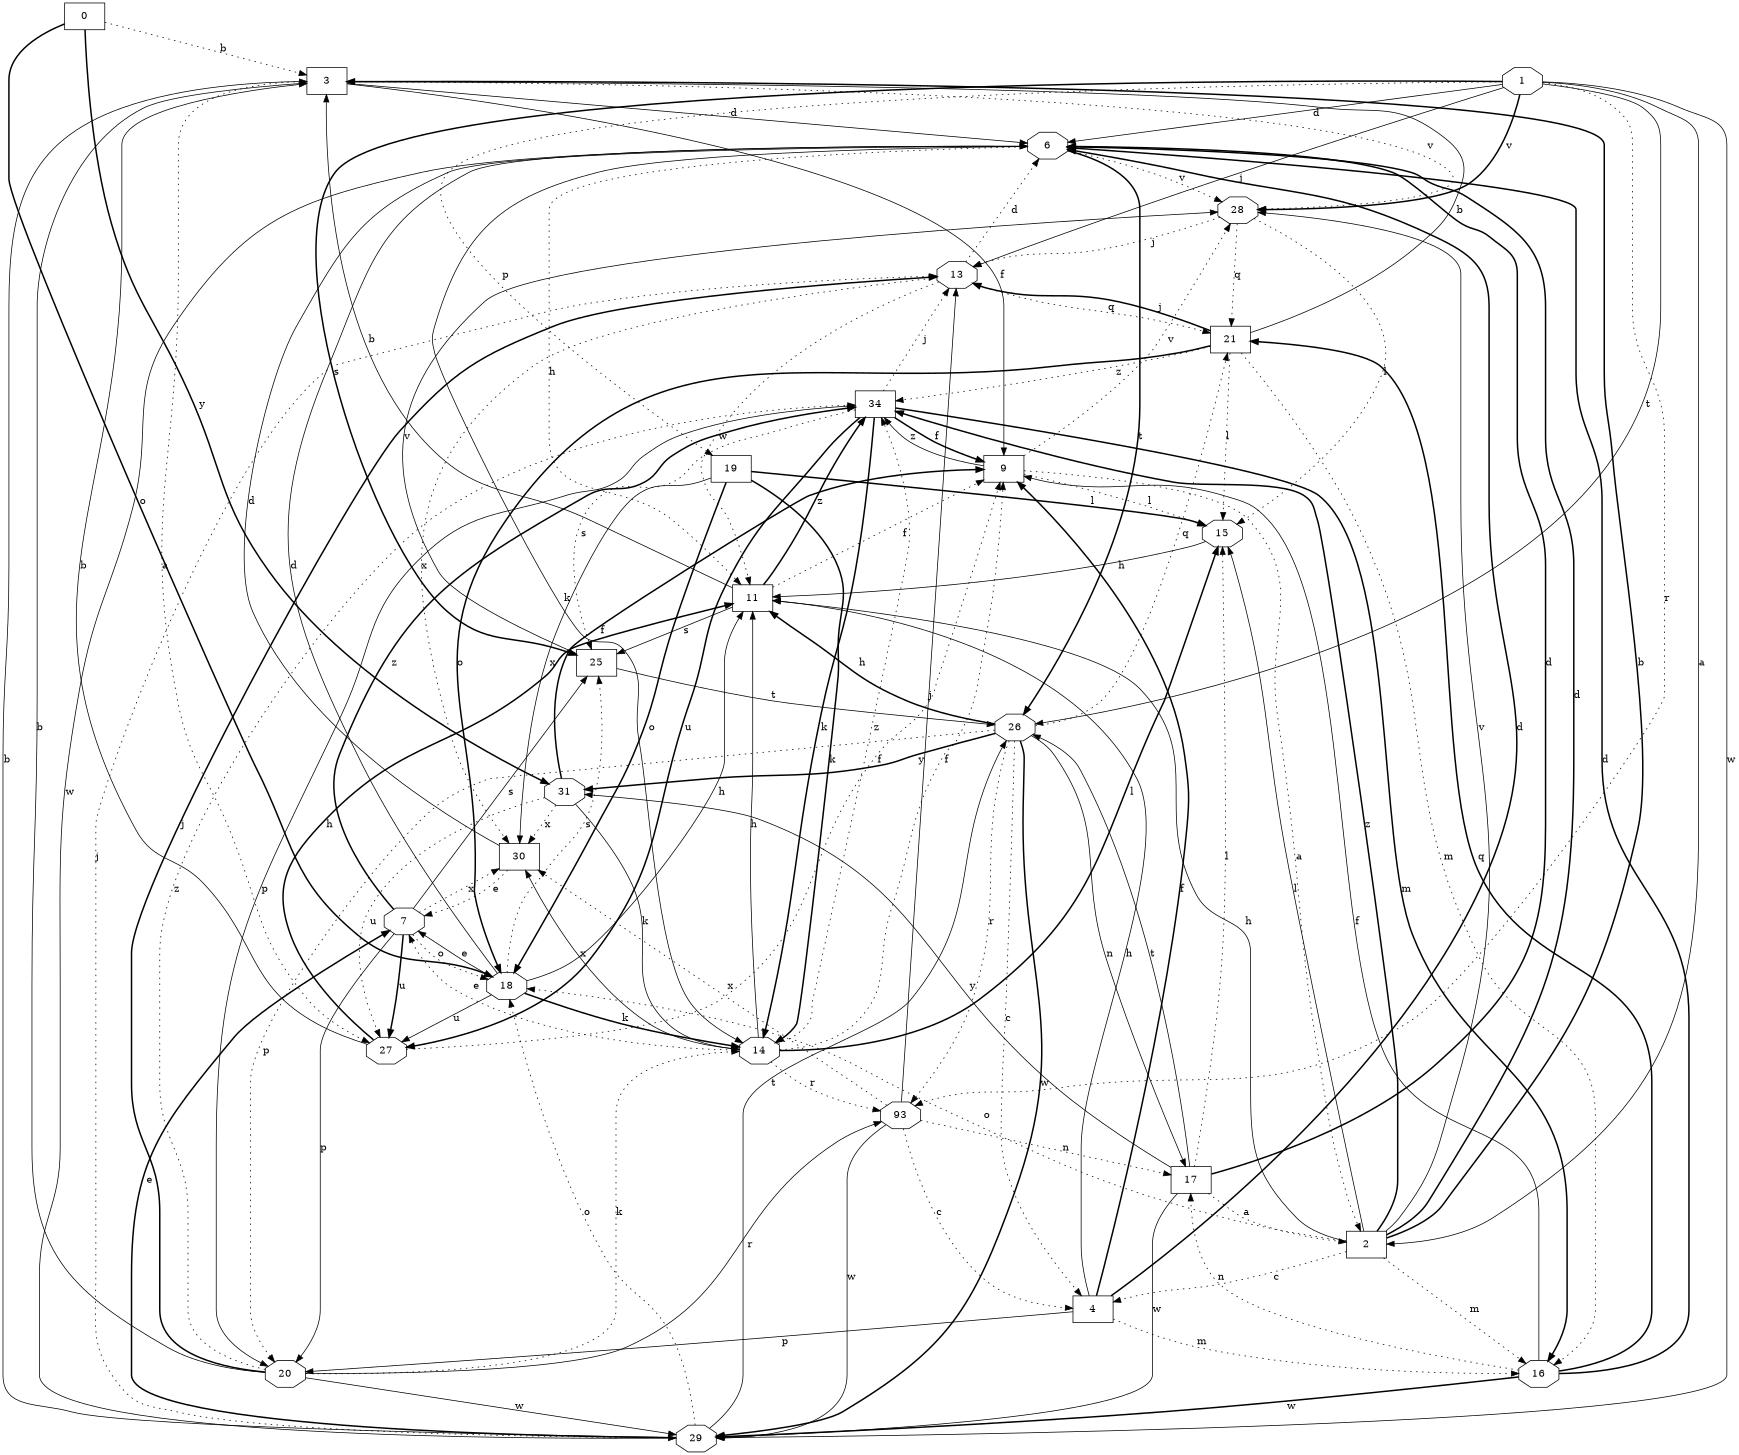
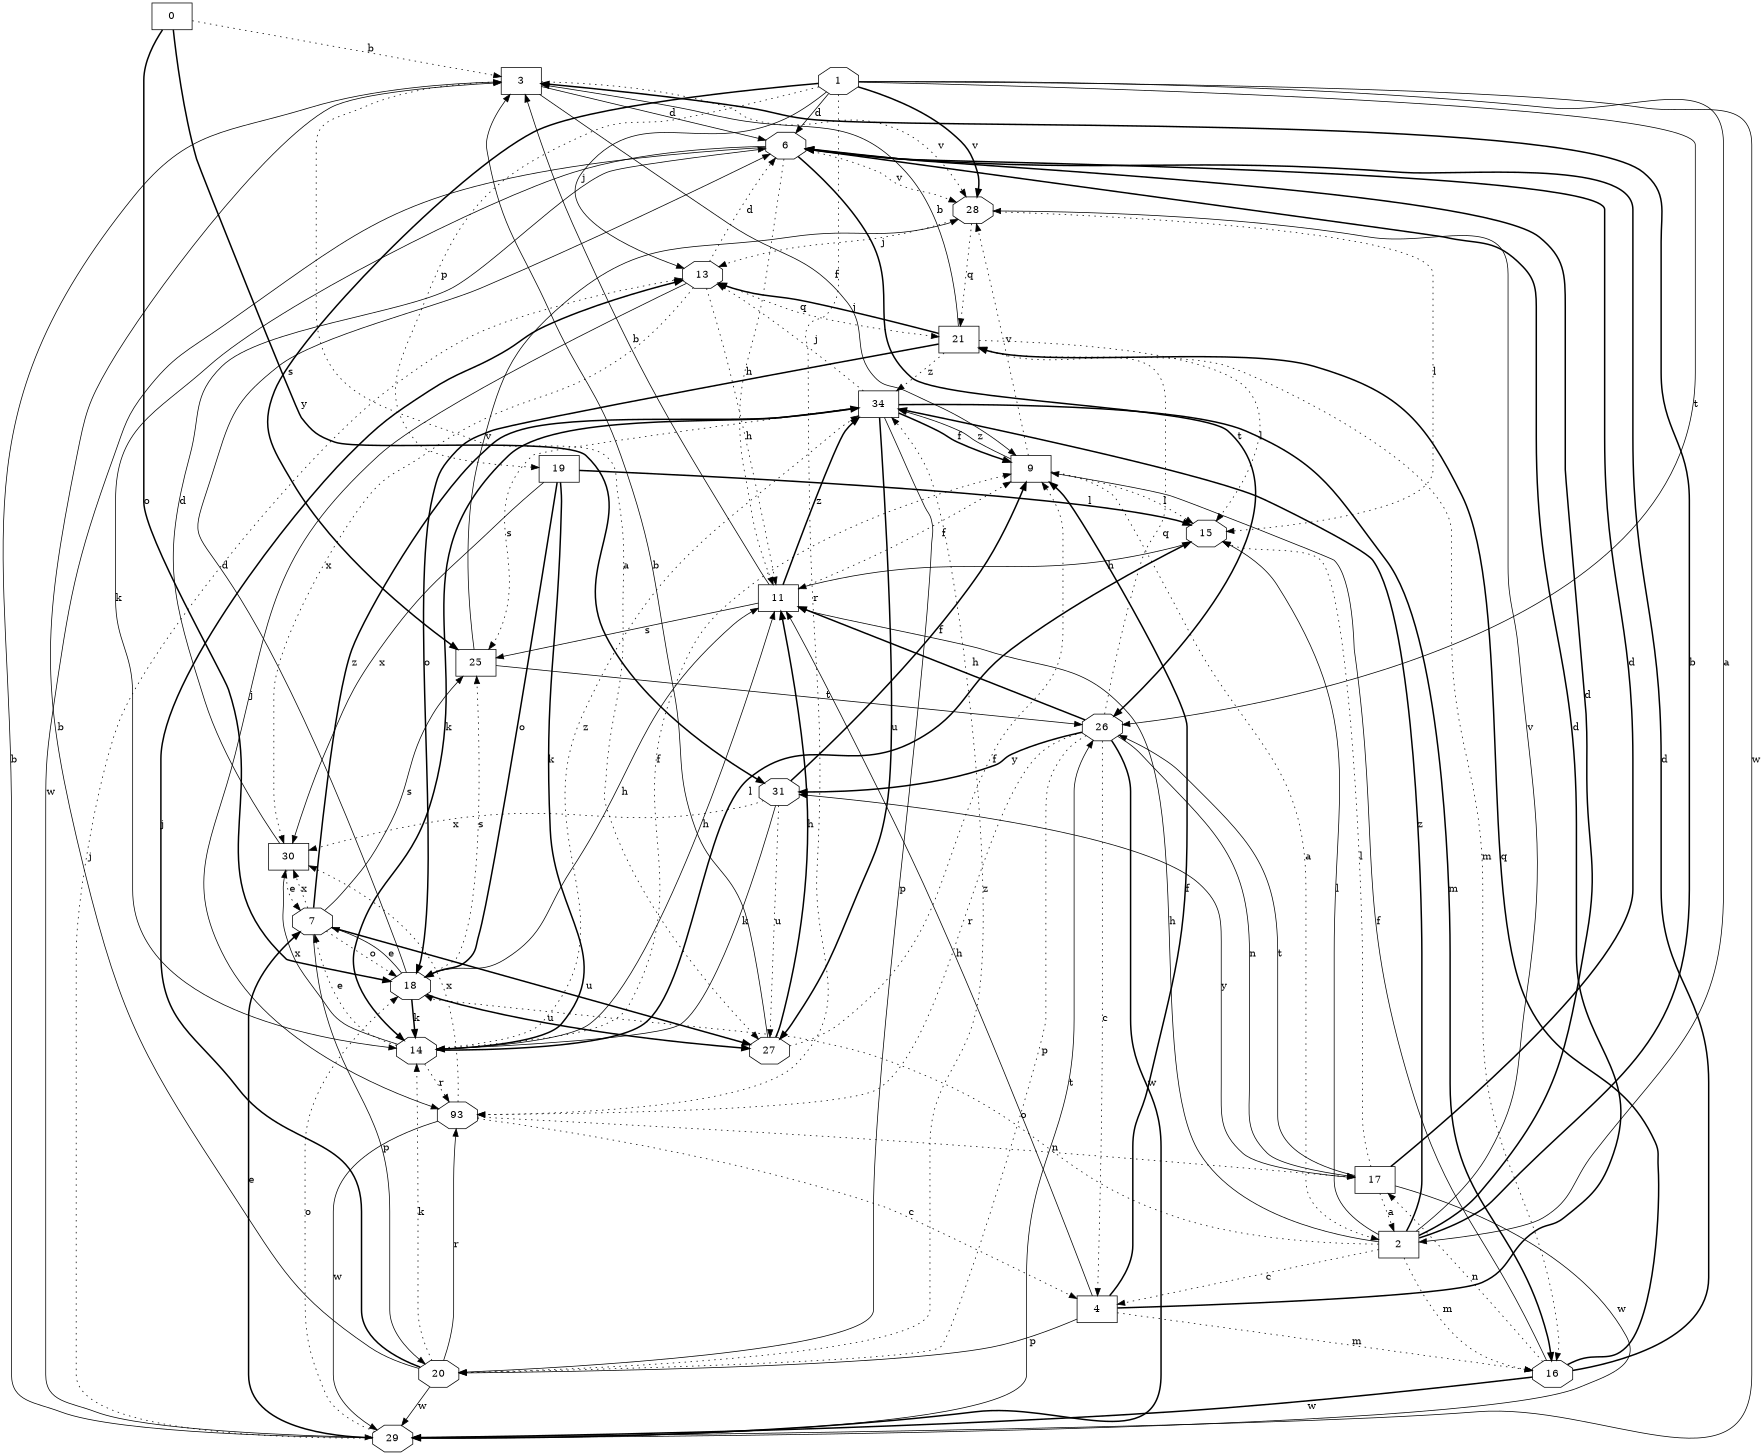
(723, 437) -> (749, 437)
(930, 679) -> (261, 647)
(450, 1017) -> (567, 1027)
